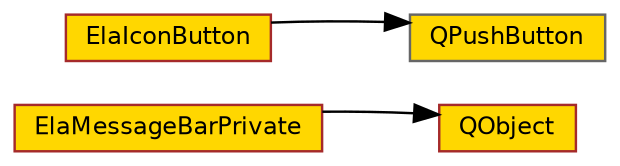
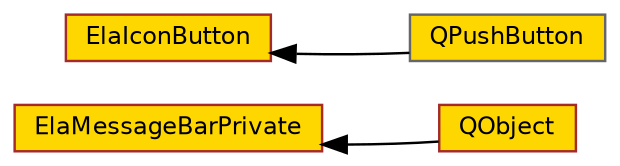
(328, 21) -> (353, 54)
(368, 112) -> (393, 144)
